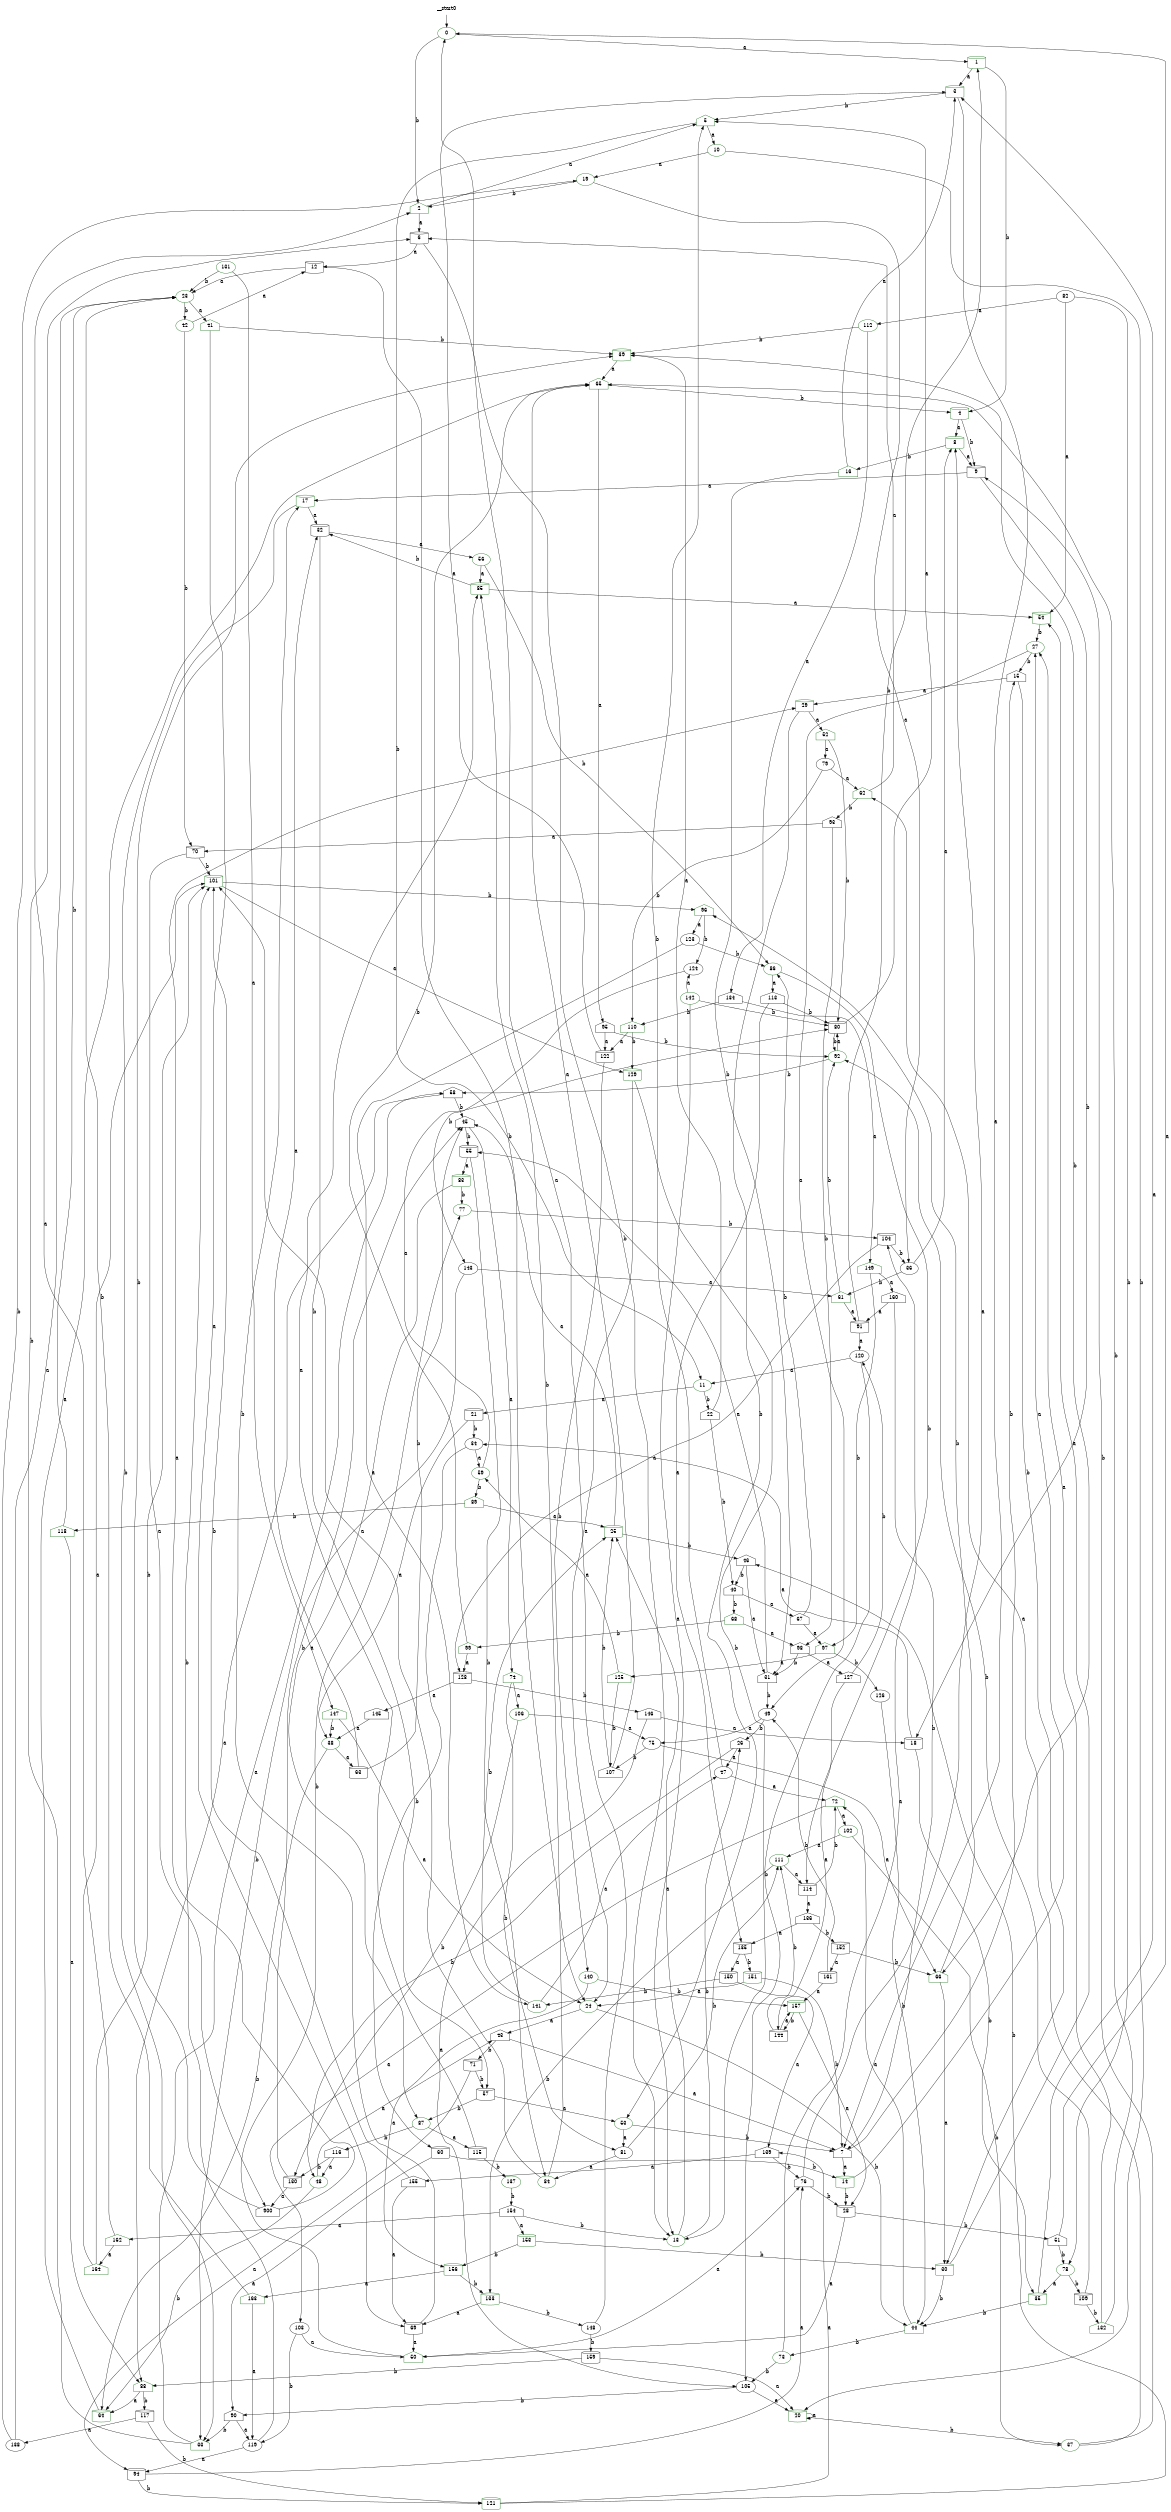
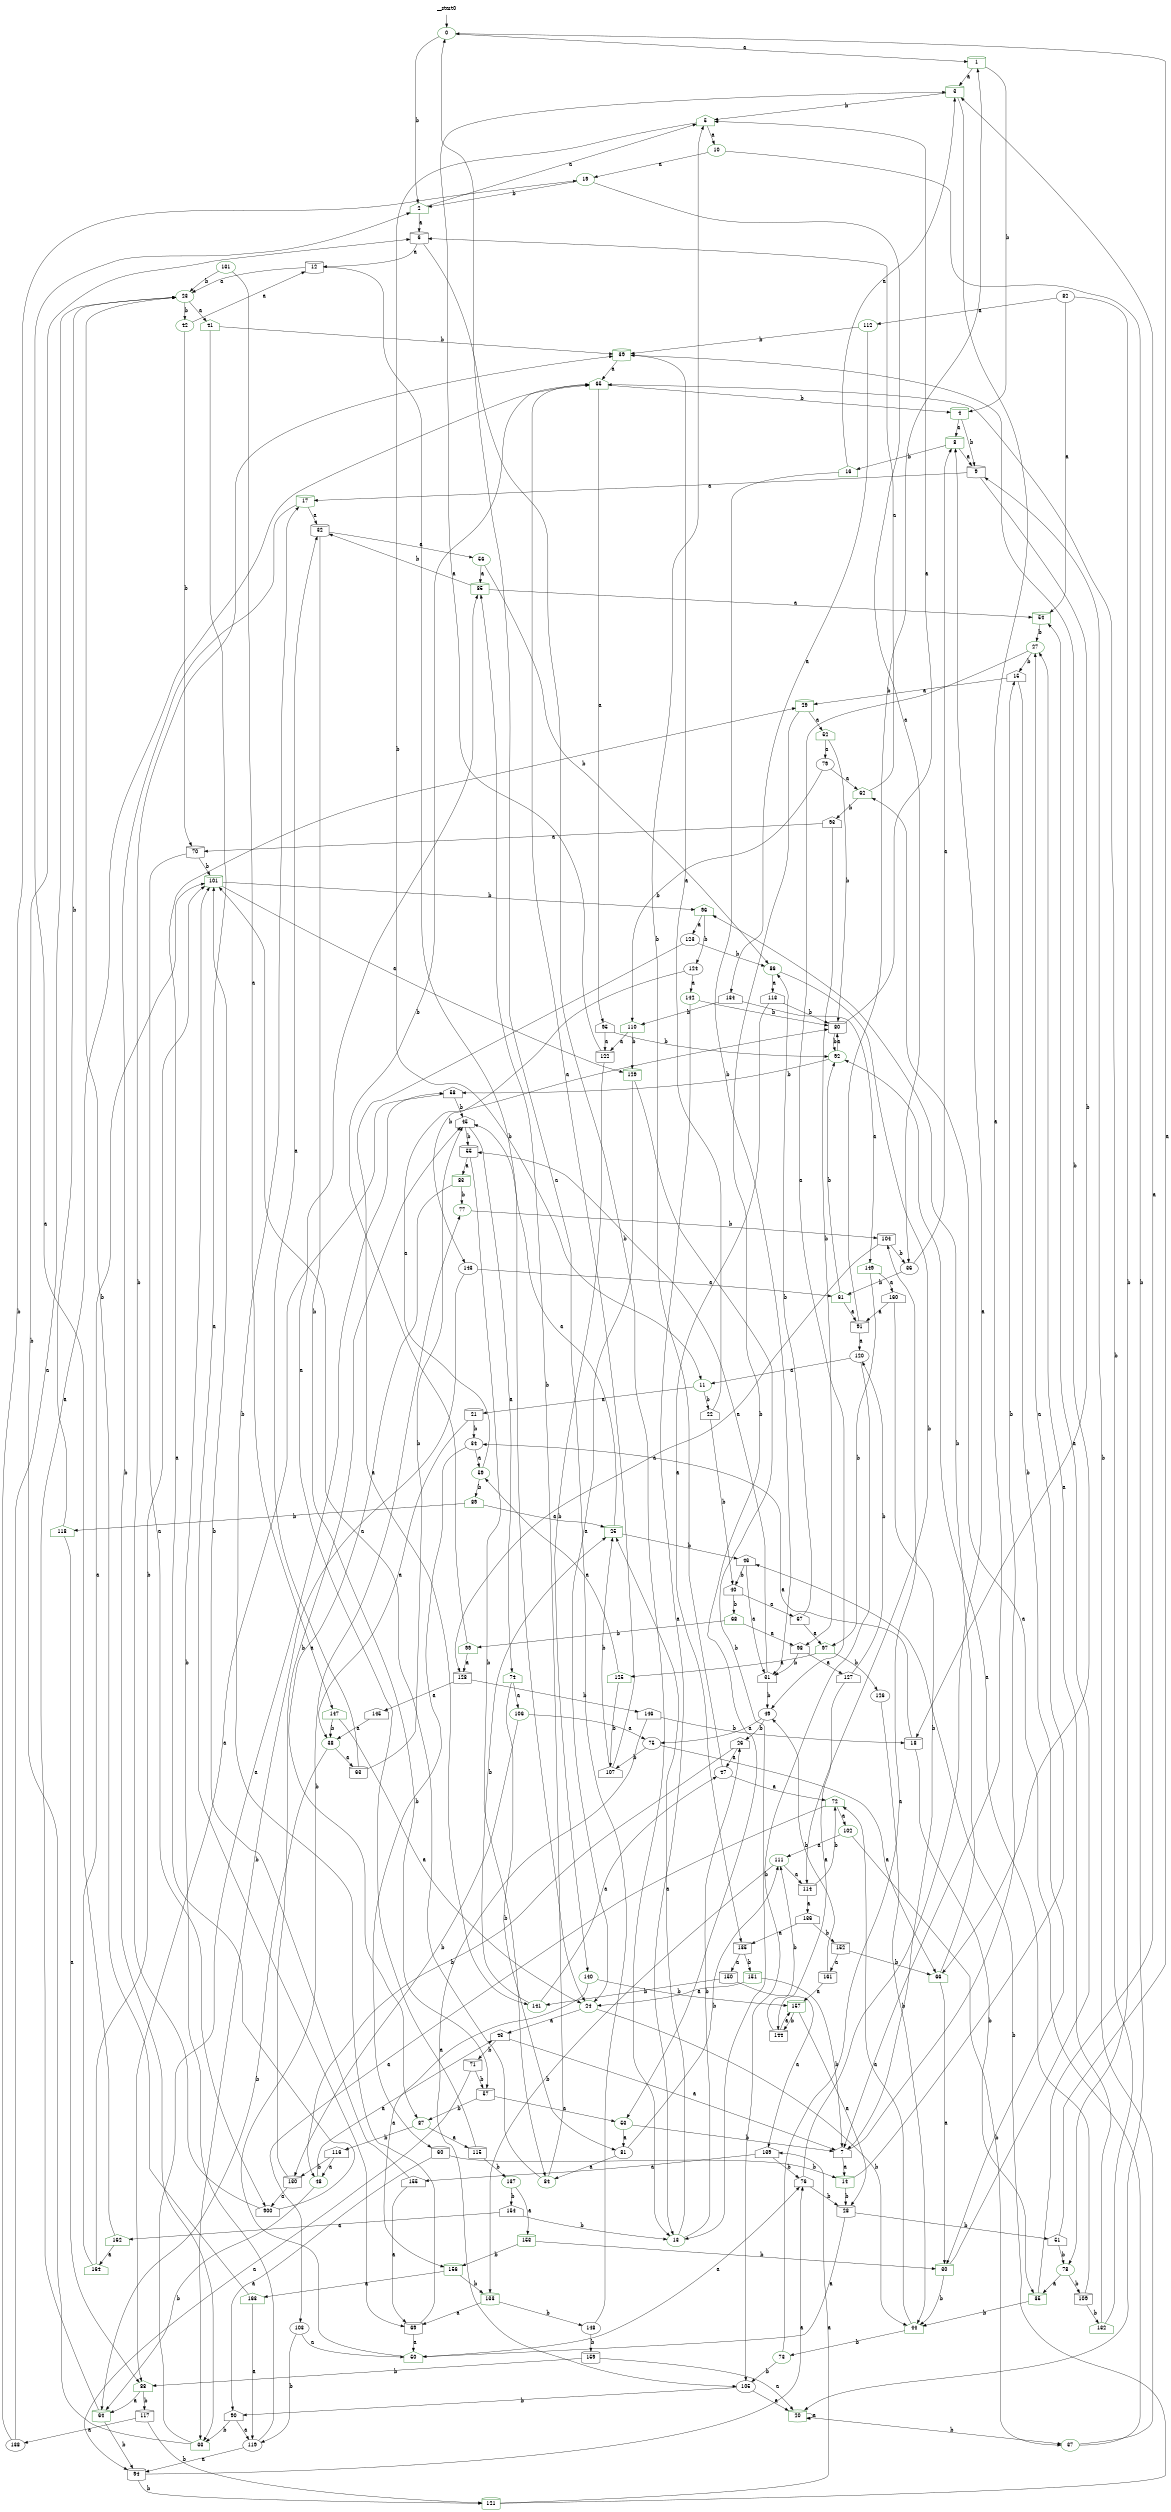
(687, 985) -> (692, 982)
(987, 1678) -> (987, 1678)
(734, 1729) -> (734, 1729)
(518, 2224) -> (527, 2208)
none -> (118, 2444)
